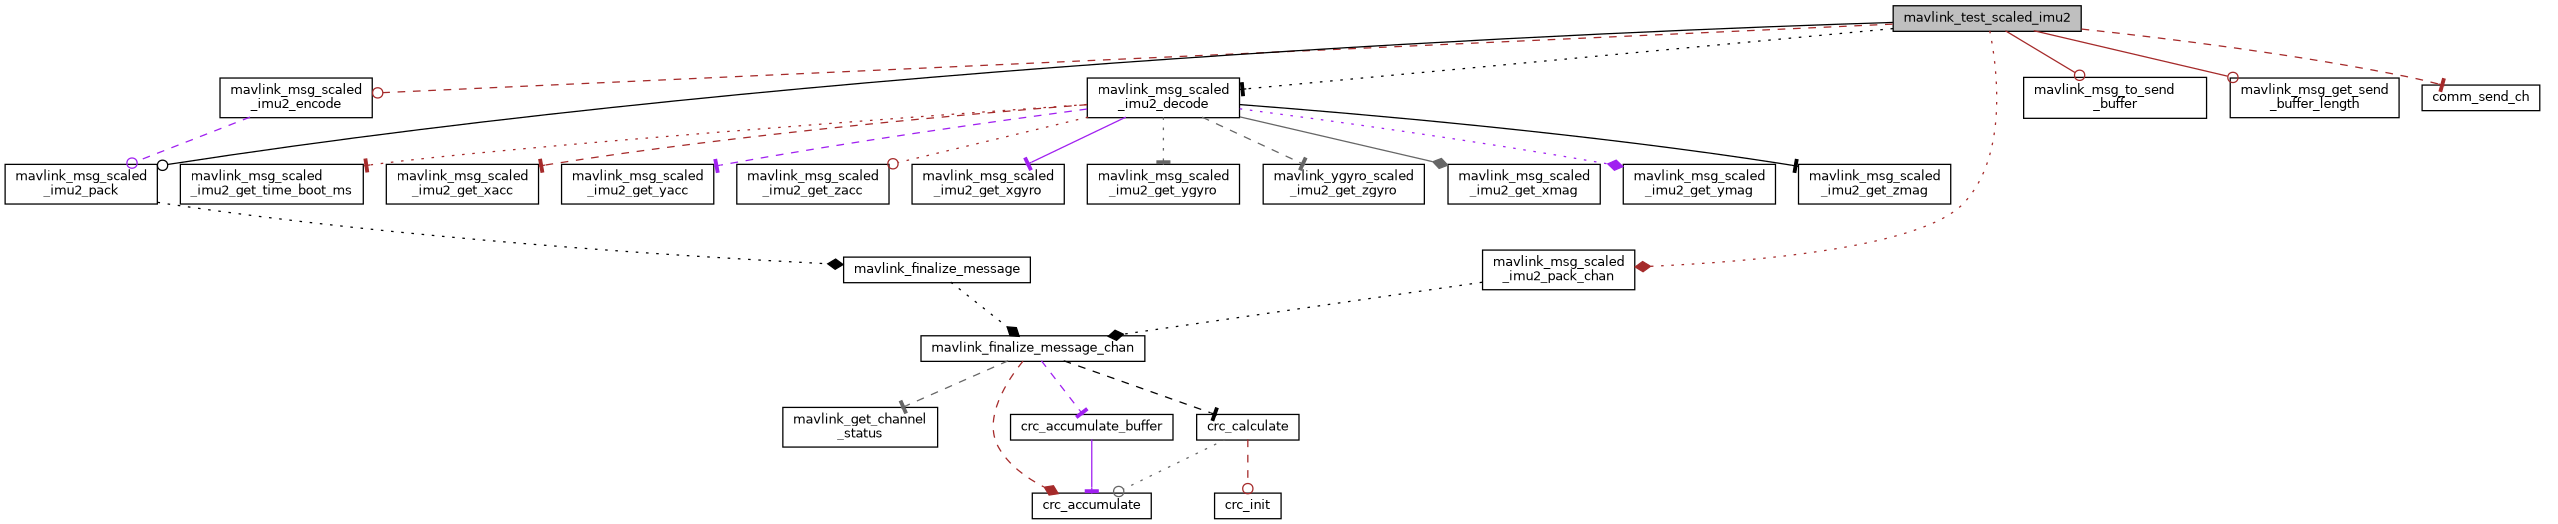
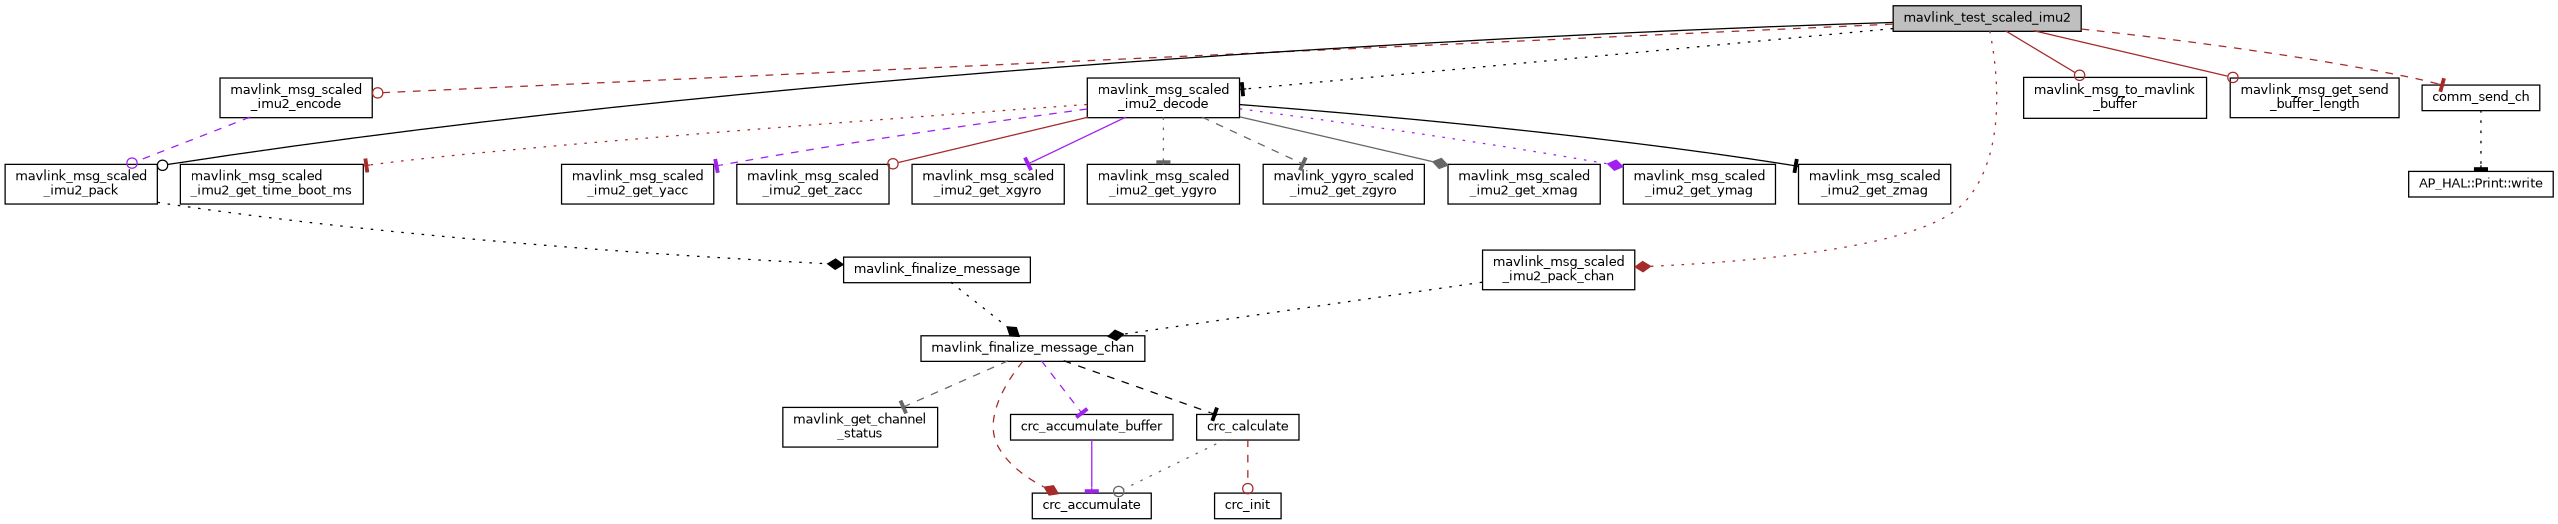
(2115, 98) -> (2115, 98)
(993, 140) -> (993, 140)
(462, 184) -> none
none -> (2481, 184)
